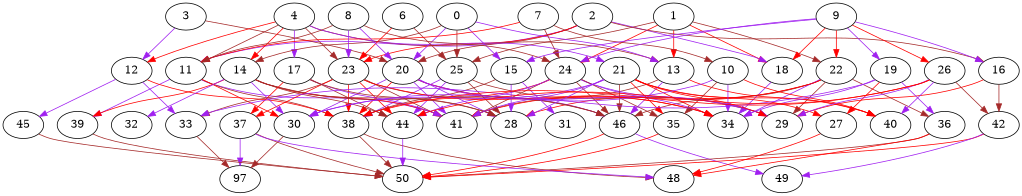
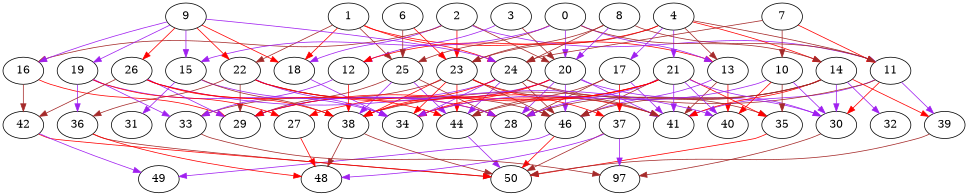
(349, 40) -> (542, 43)
(751, 98) -> (698, 95)
(23, 125) -> none
